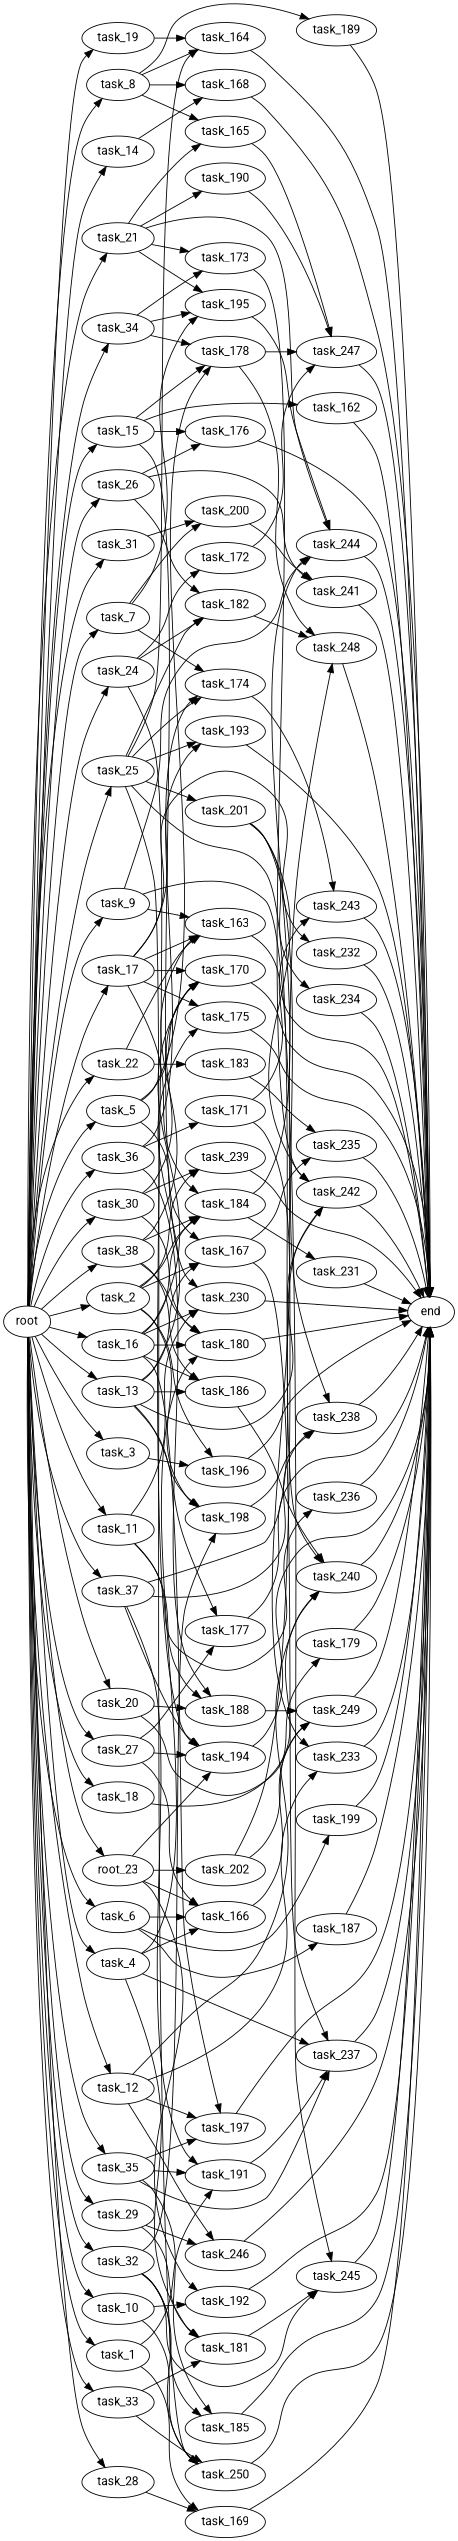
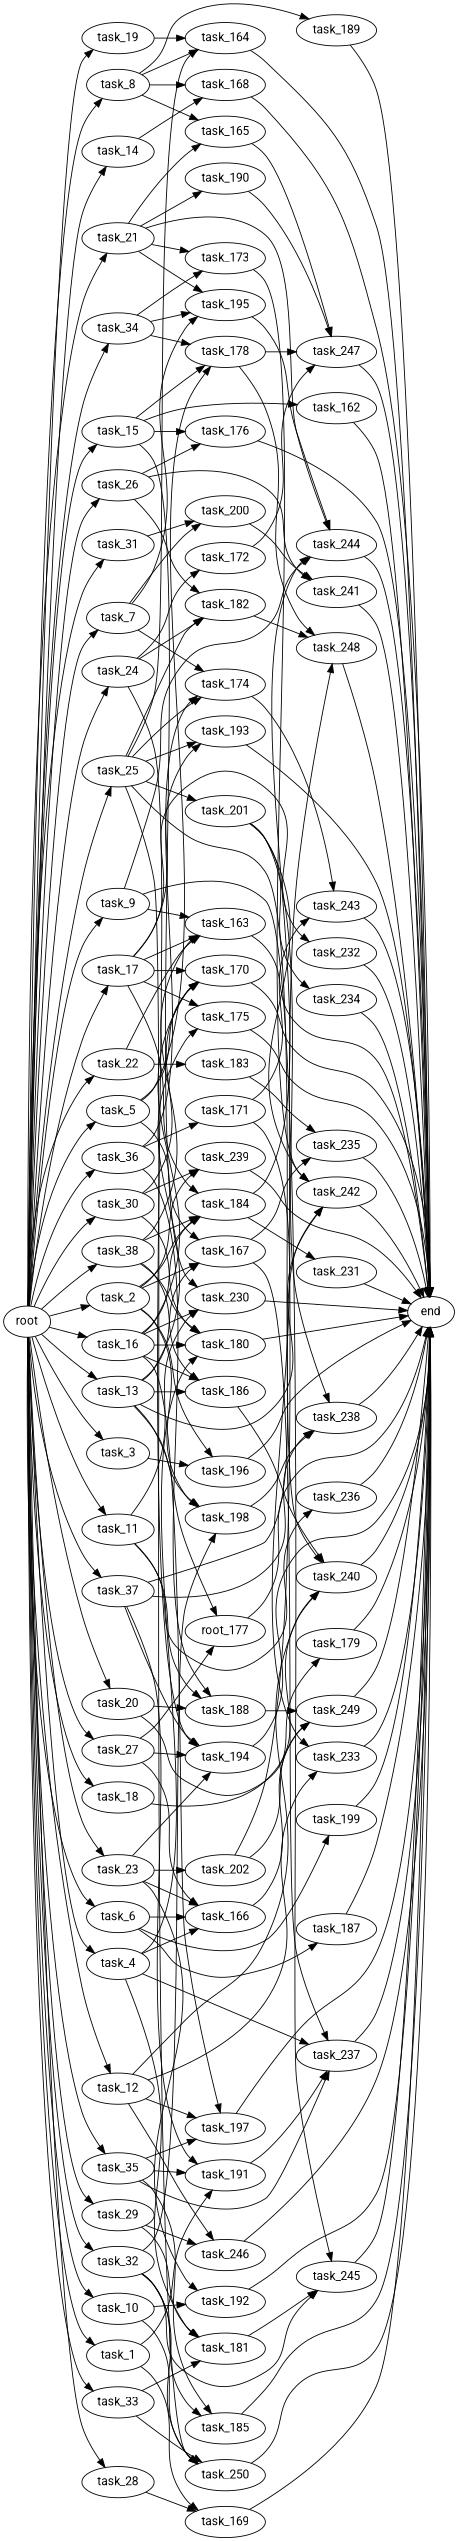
(225, 1631) -> (225, 1631)
(118, 1870) -> (118, 1870)
